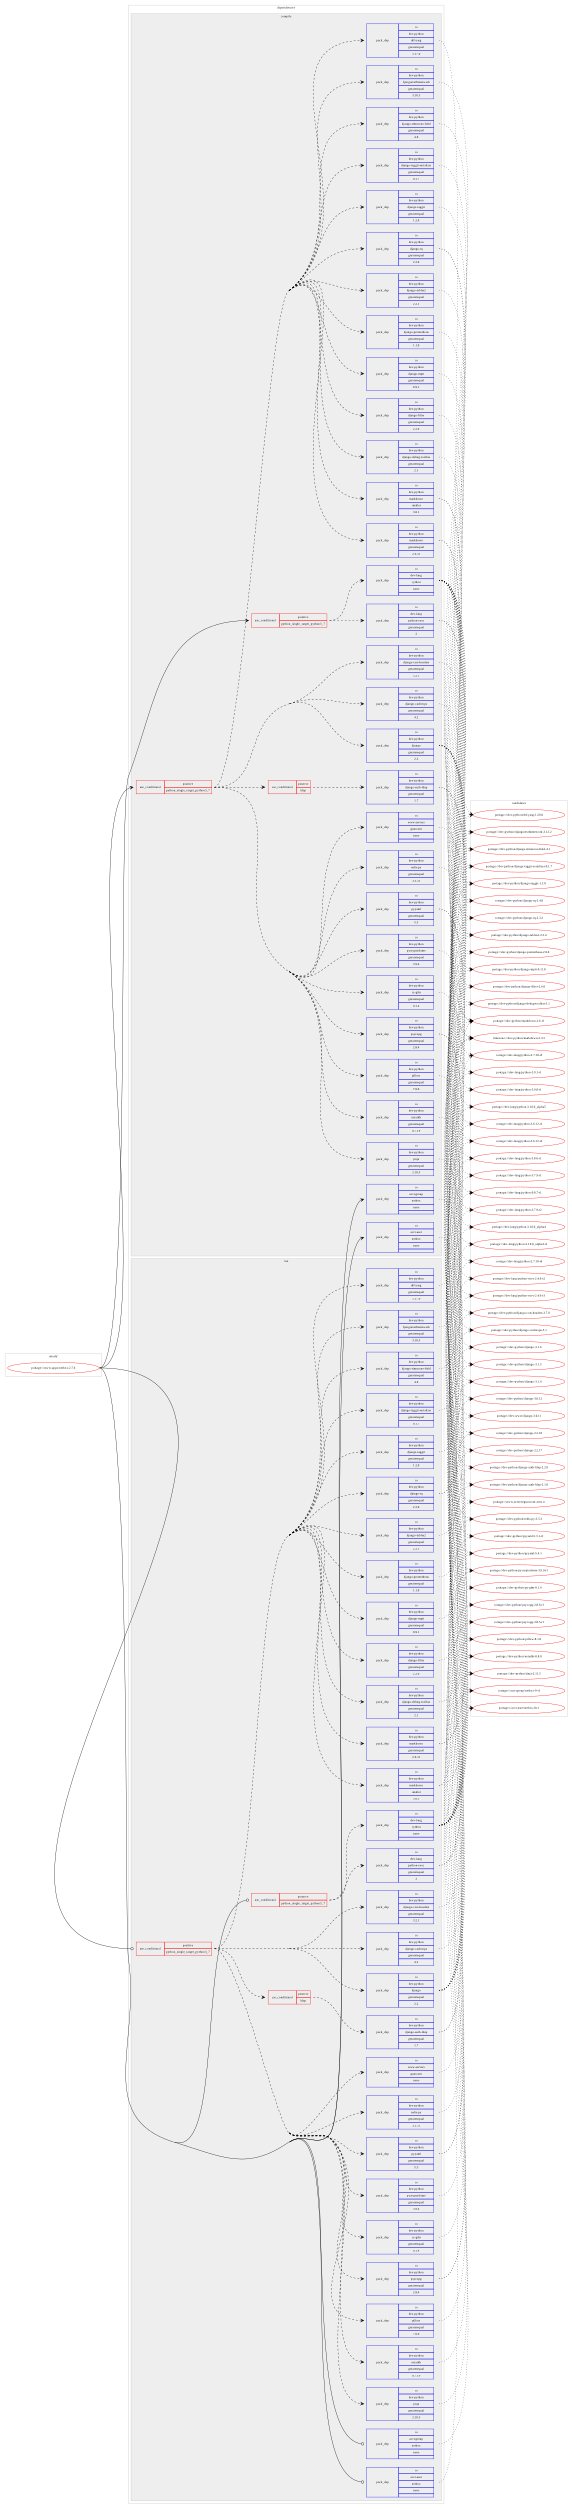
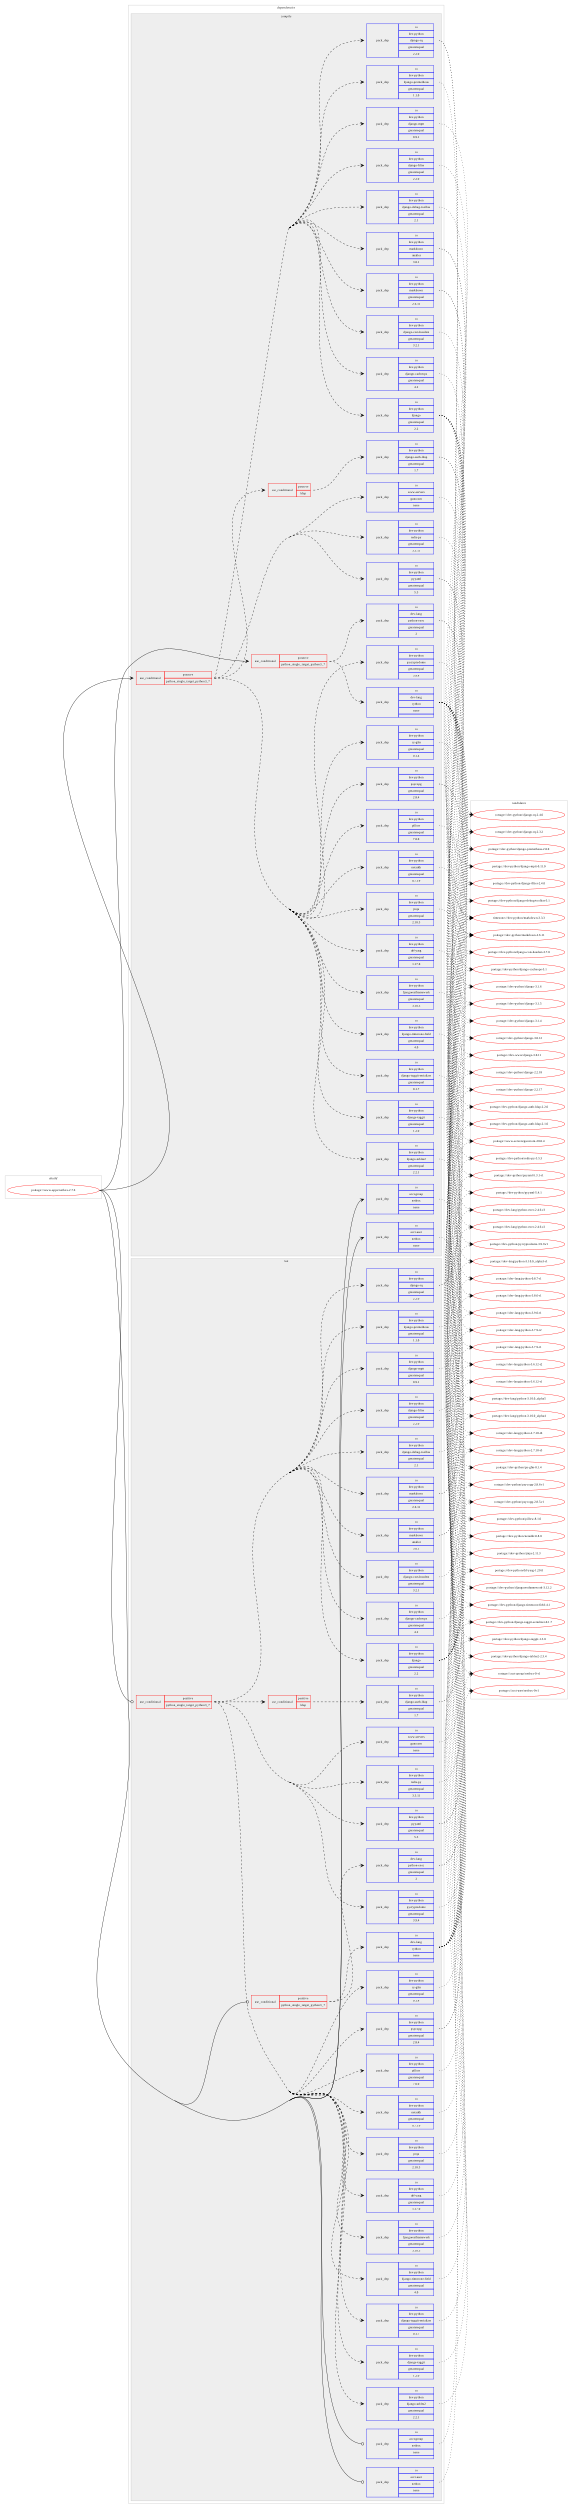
(519, 1072) -> none
